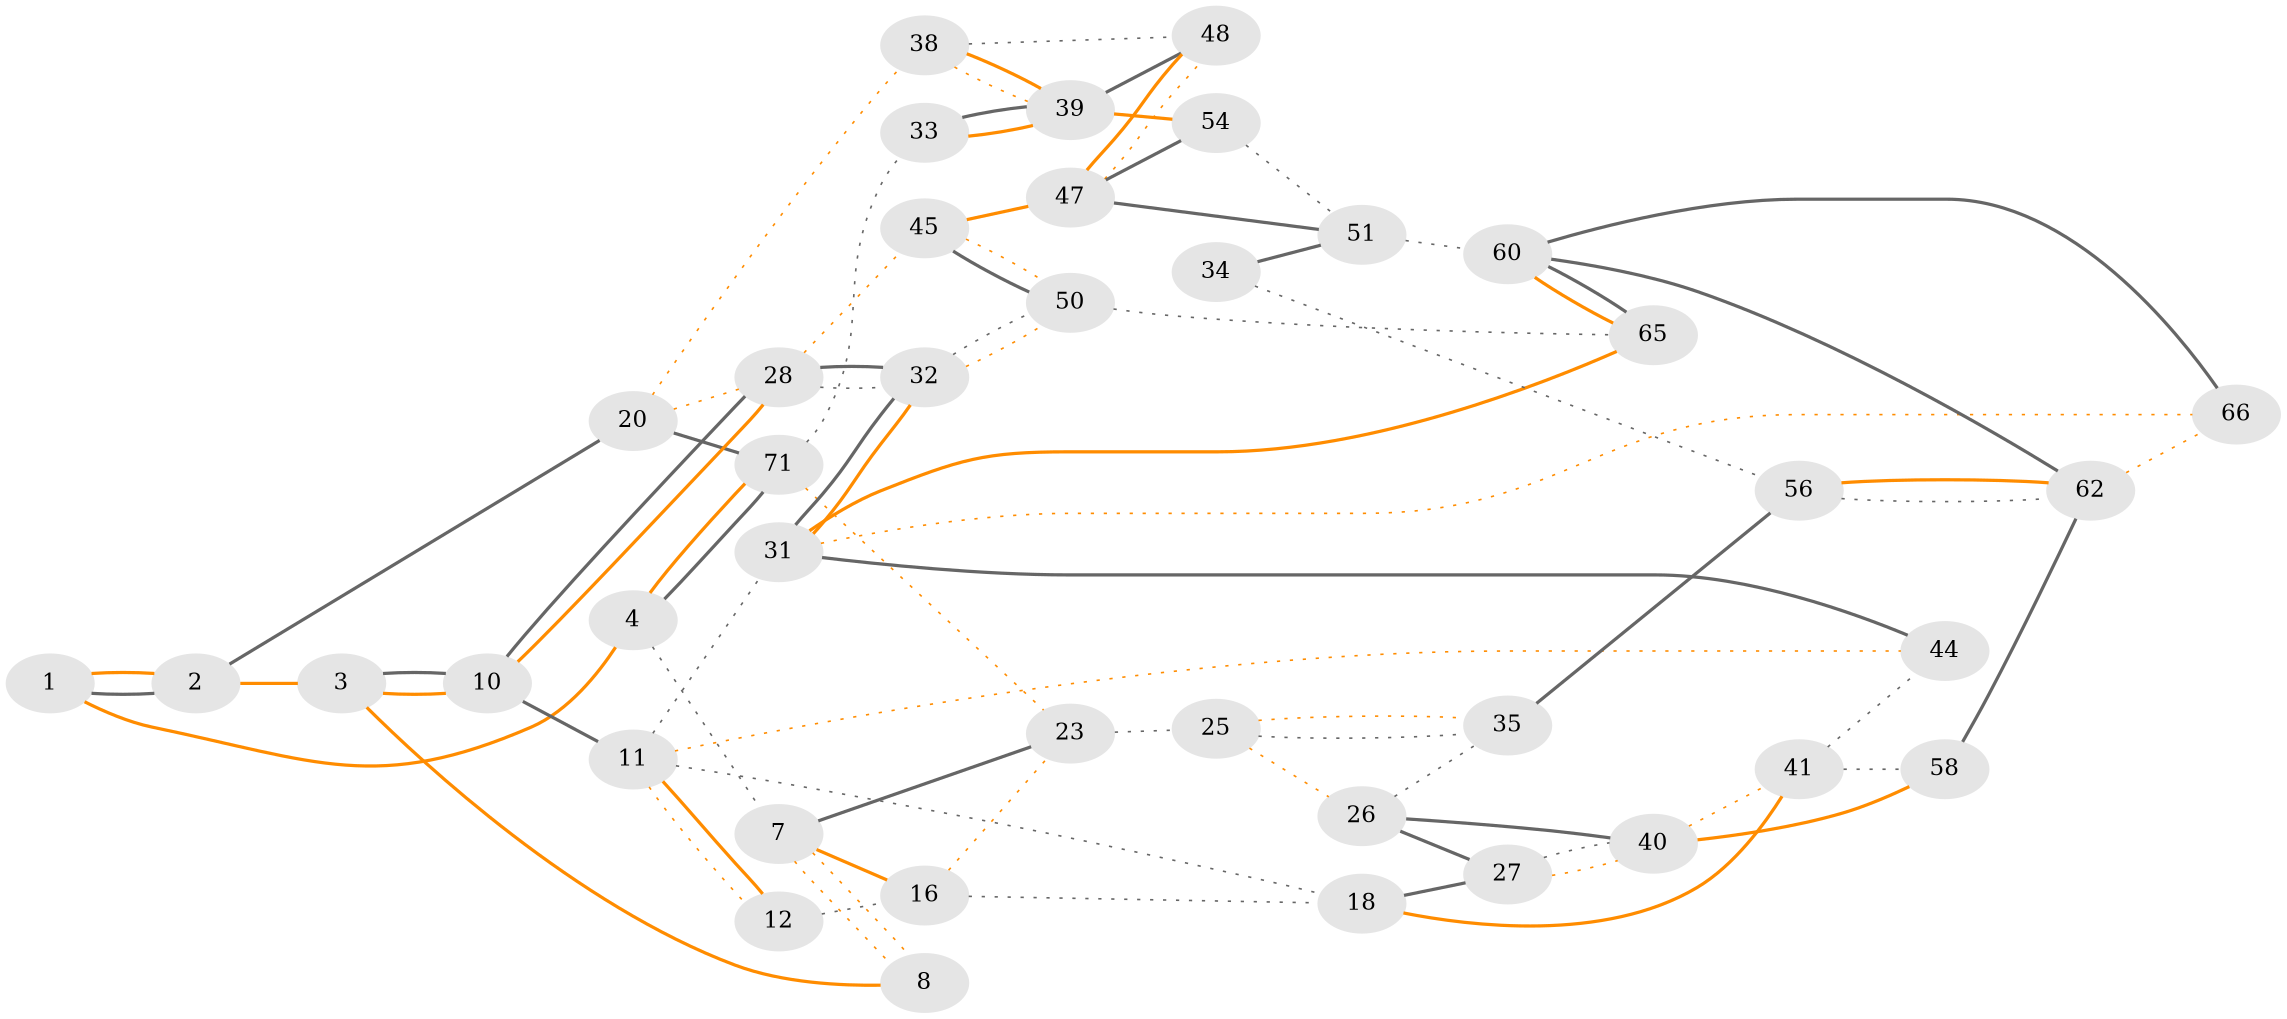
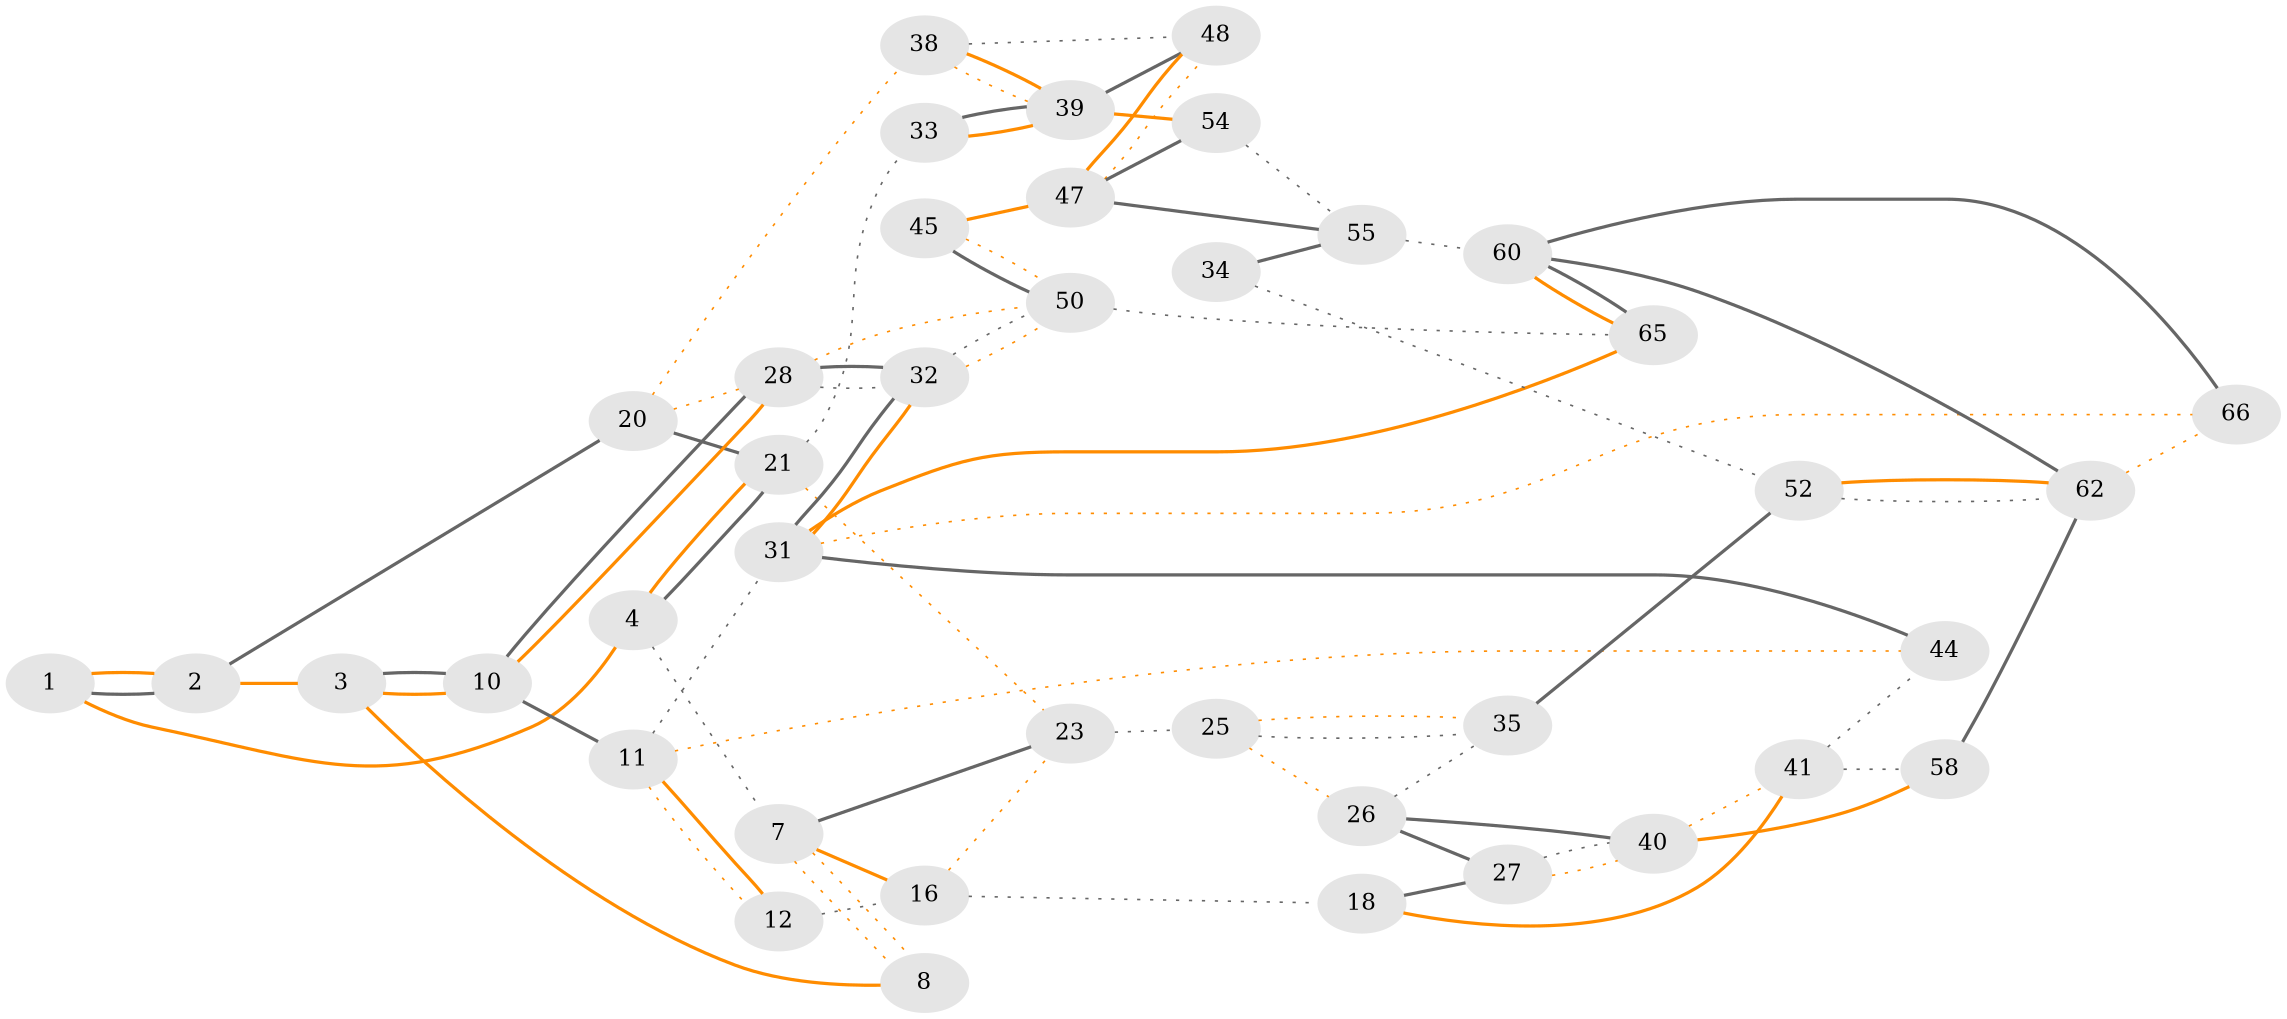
(1362, 235) -> (1362, 235)
(842, 313) -> (918, 324)
(779, 465) -> (779, 465)
(1799, 491) -> (1799, 491)
(1016, 827) -> none
